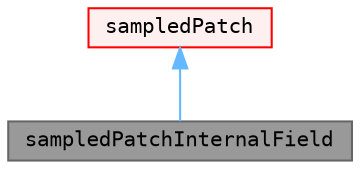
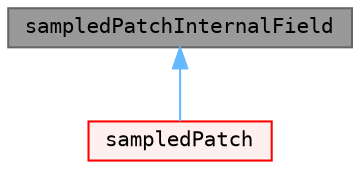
(180, 95) -> (180, 95)
